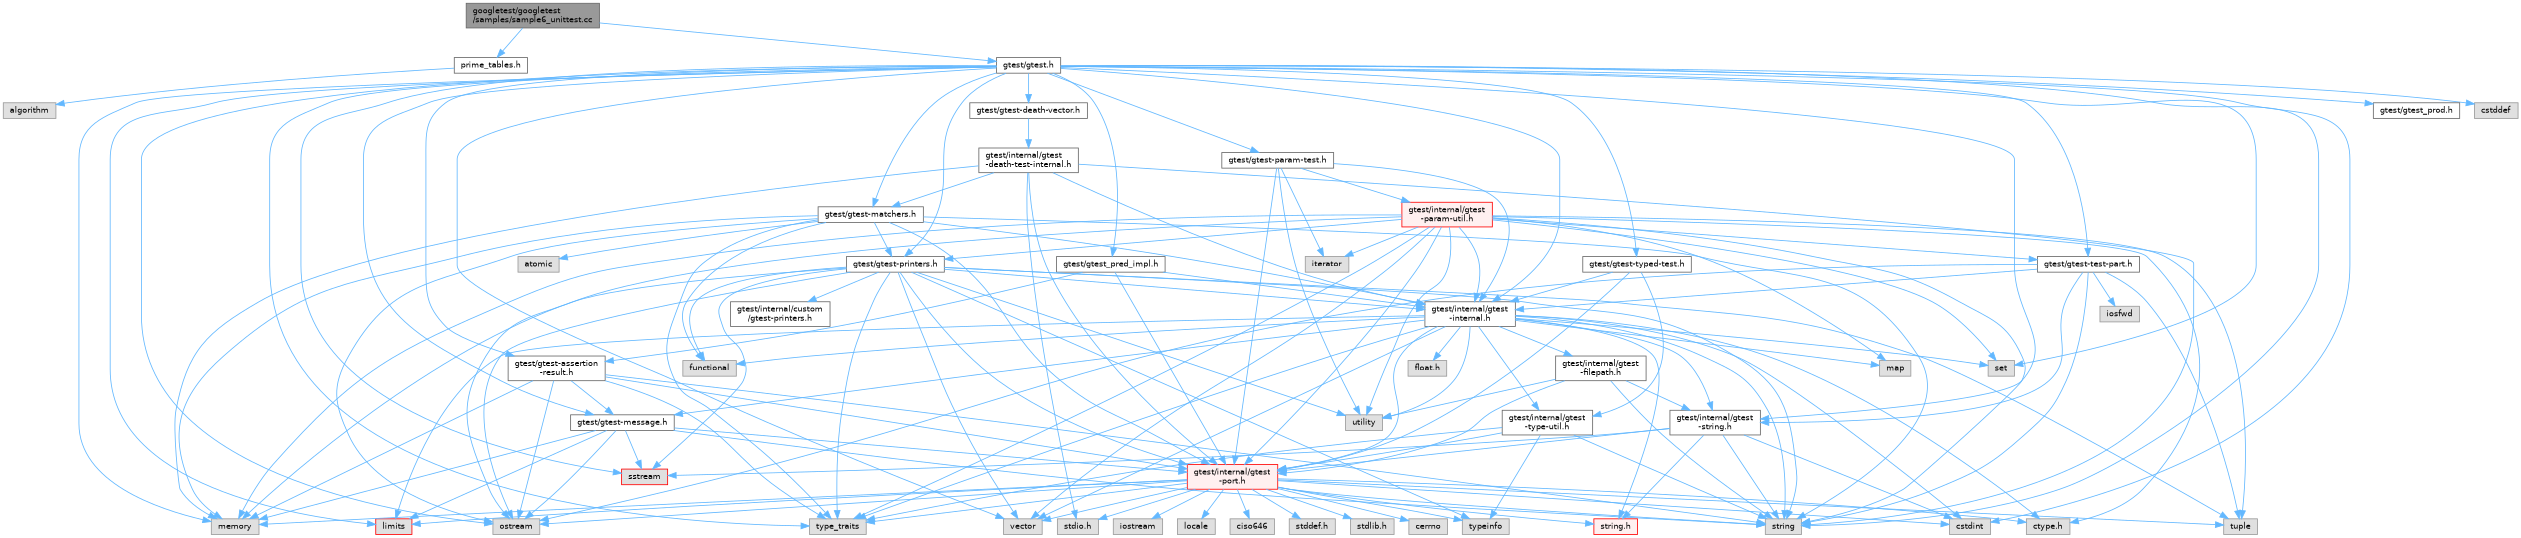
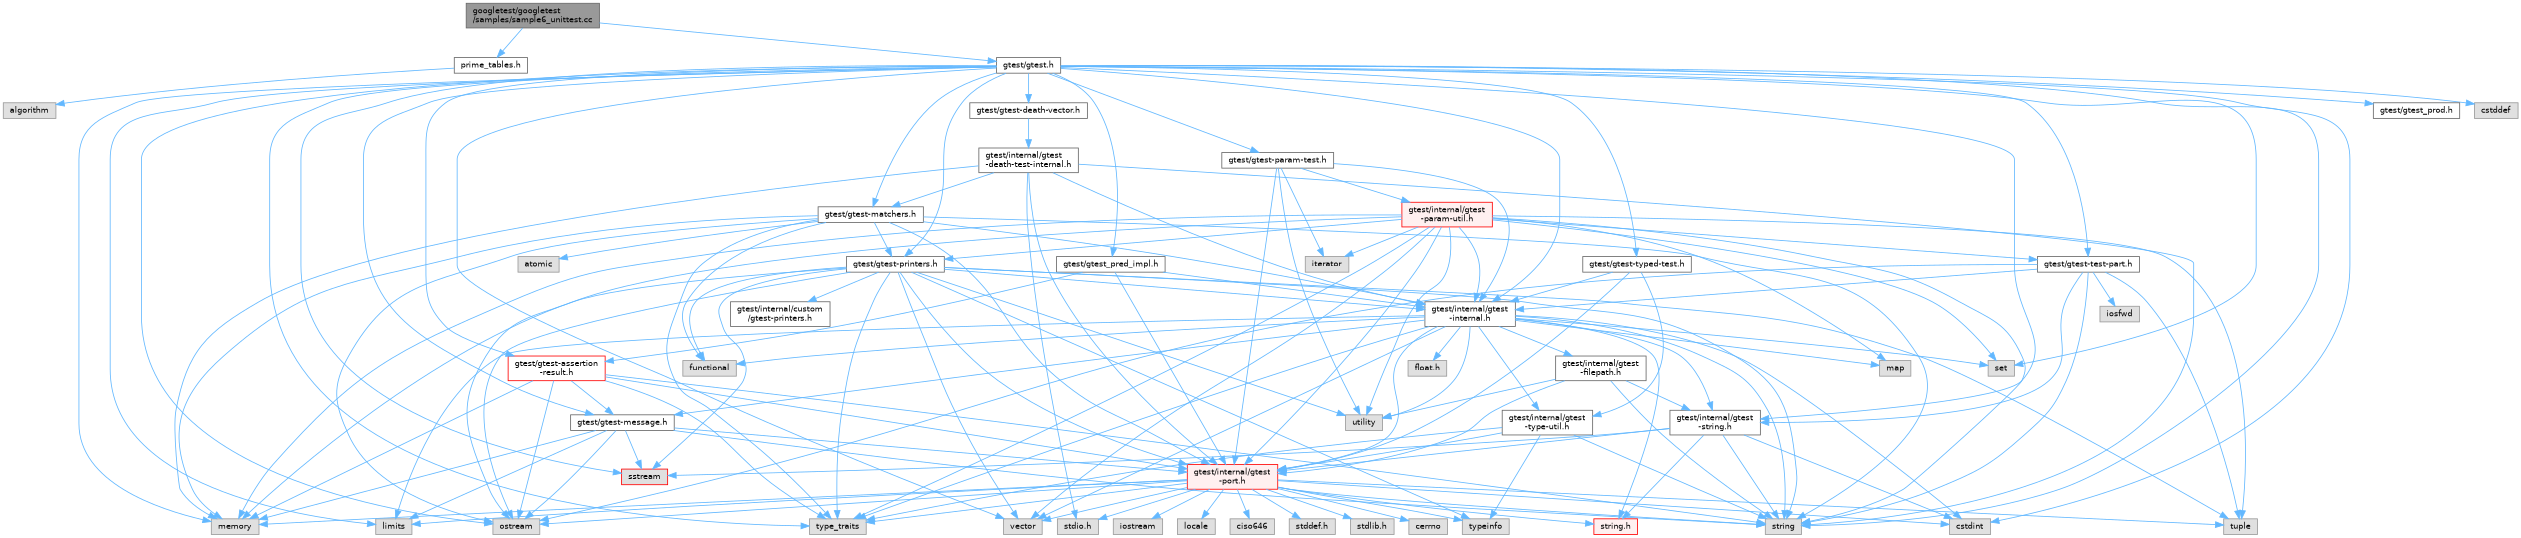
(557, 368) -> (557, 368)
(394, 527) -> (394, 527)
(2048, 527) -> none
